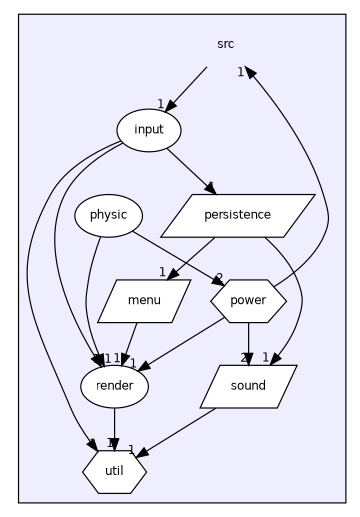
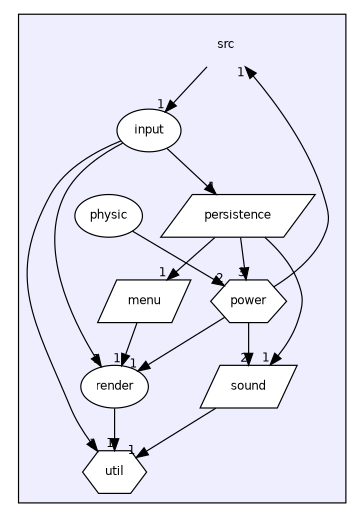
none -> (243, 253)
(86, 296) -> none
